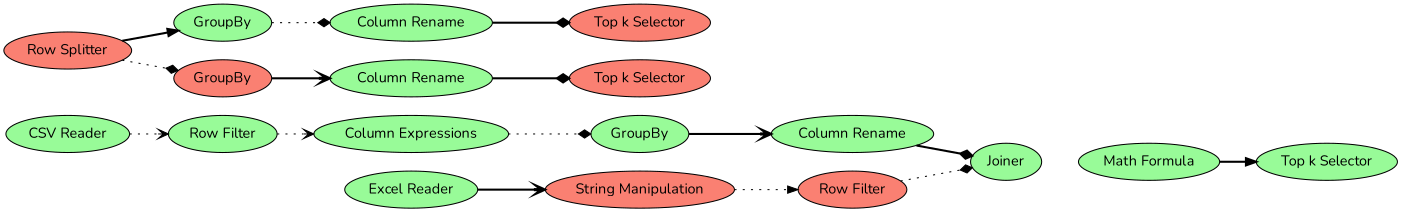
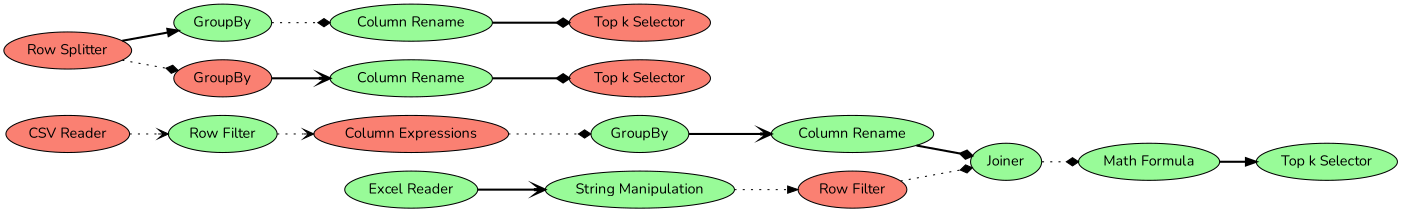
(68, 134) -> (68, 134)
(411, 134) -> (411, 134)
none -> (1054, 162)
(640, 190) -> (640, 190)
